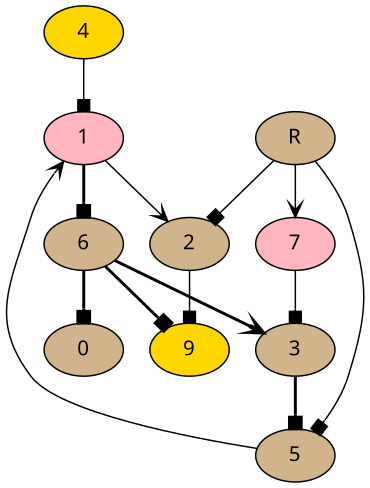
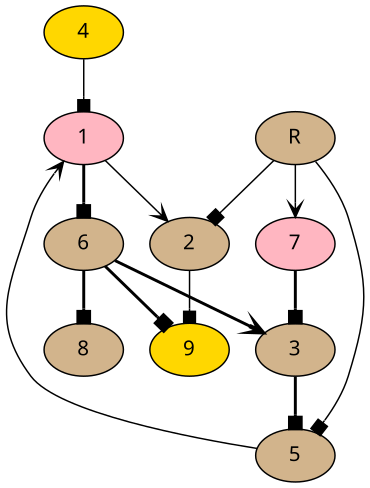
(295, 290) -> (295, 290)
(84, 350) -> (84, 350)
